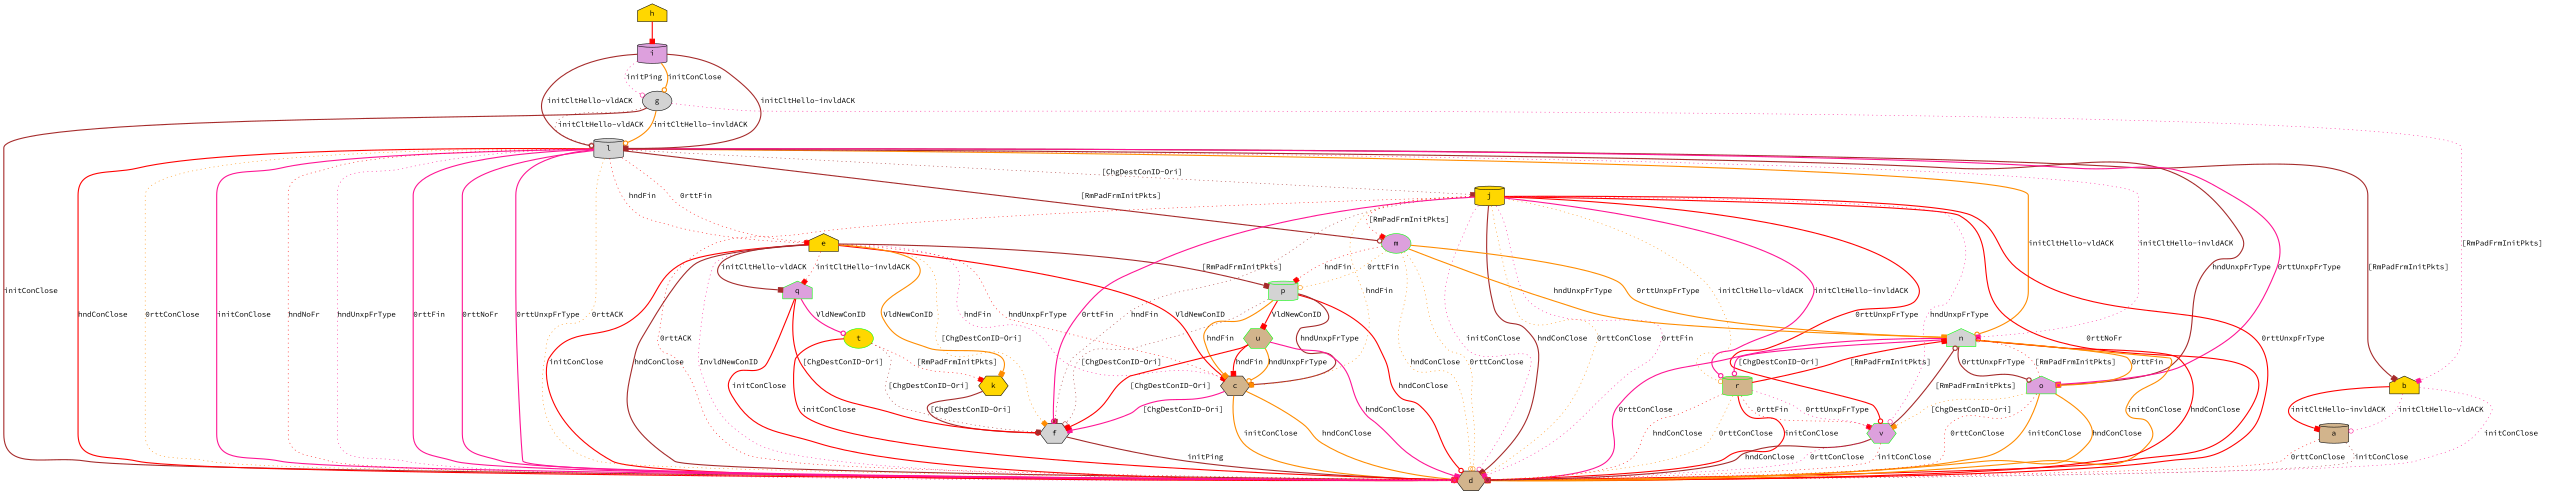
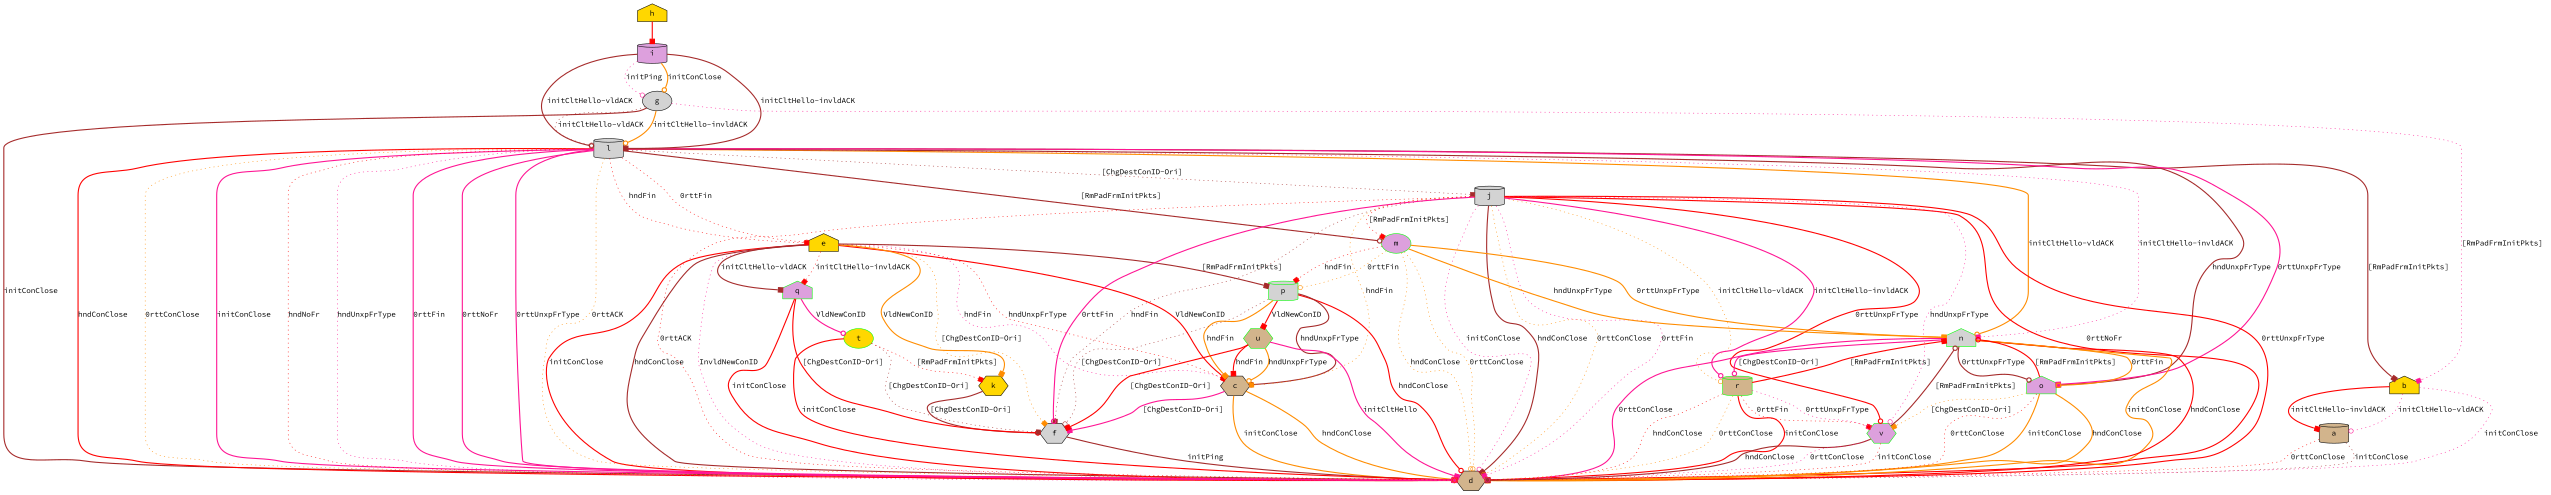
(1490, 196) -> (1490, 196)
(2016, 350) -> (2016, 350)
(1392, 410) -> (1392, 410)
